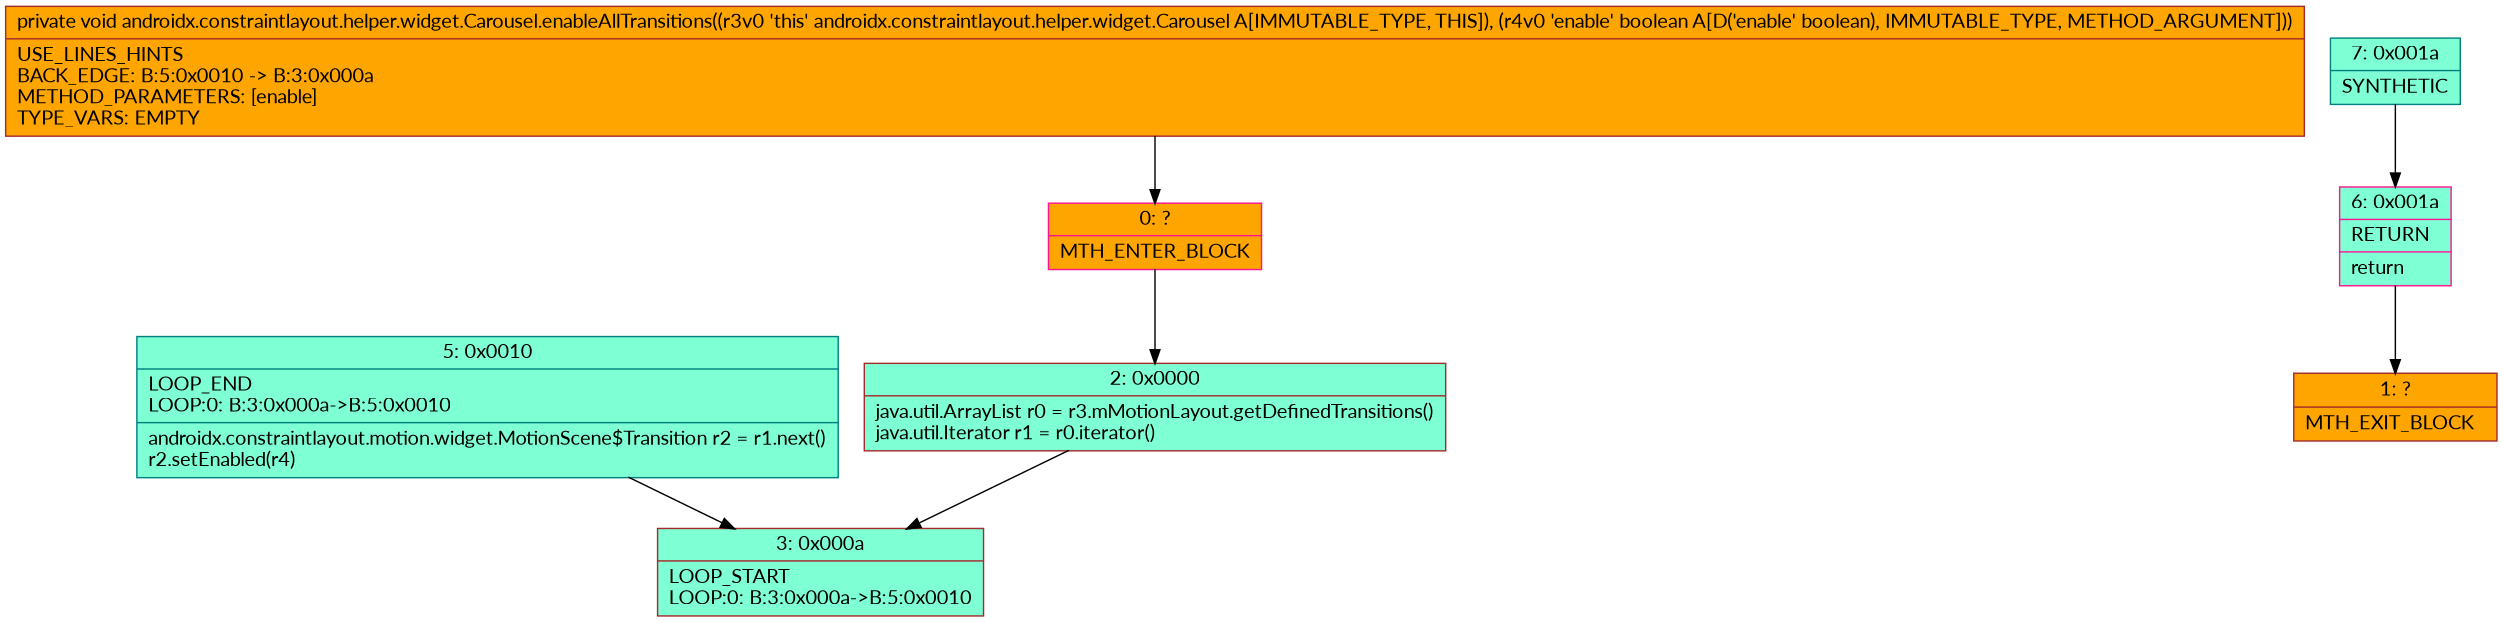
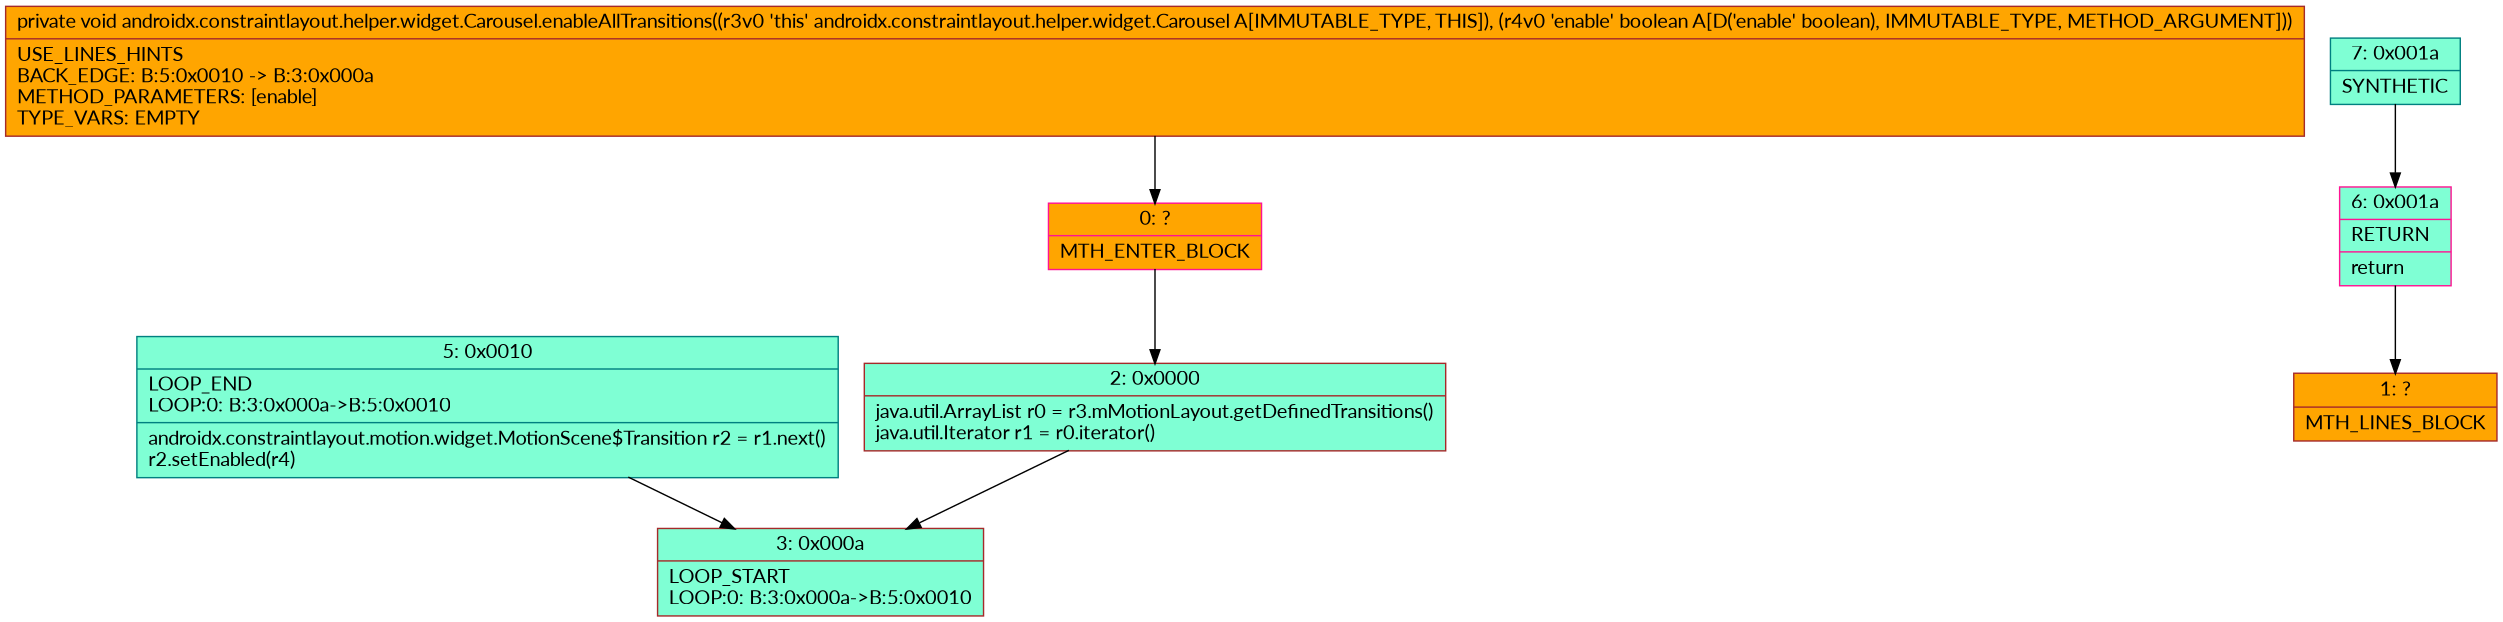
(2390, 423) -> (2395, 423)
